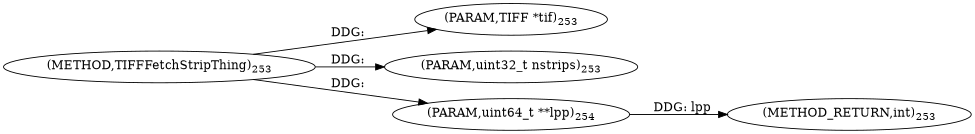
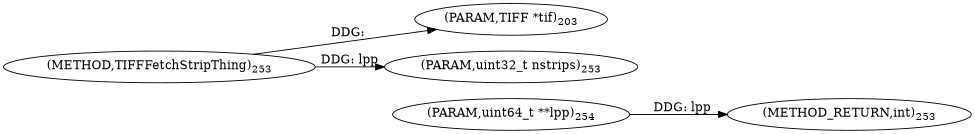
(568, 18) -> (568, 18)
(350, 60) -> (350, 60)
(336, 91) -> none
